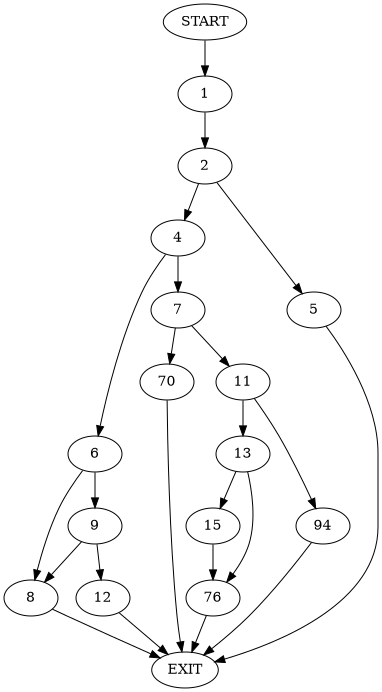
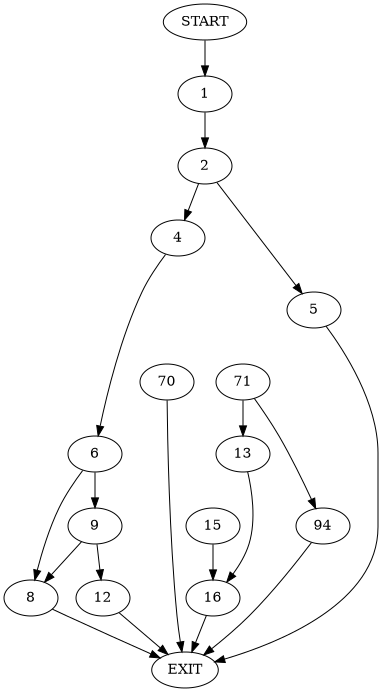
(178, 310) -> none
(243, 382) -> (243, 382)
(230, 485) -> none
(213, 598) -> (213, 598)
